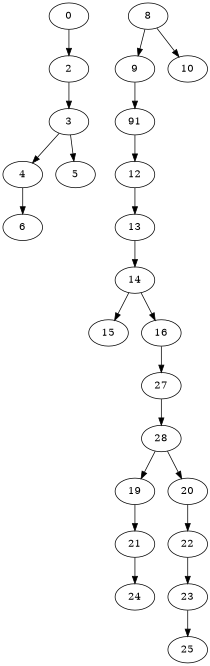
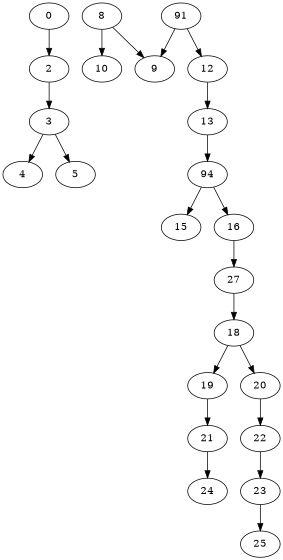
(135, 92) -> (170, 39)
(23, 227) -> none
(135, 280) -> (208, 175)
(161, 439) -> (234, 333)
